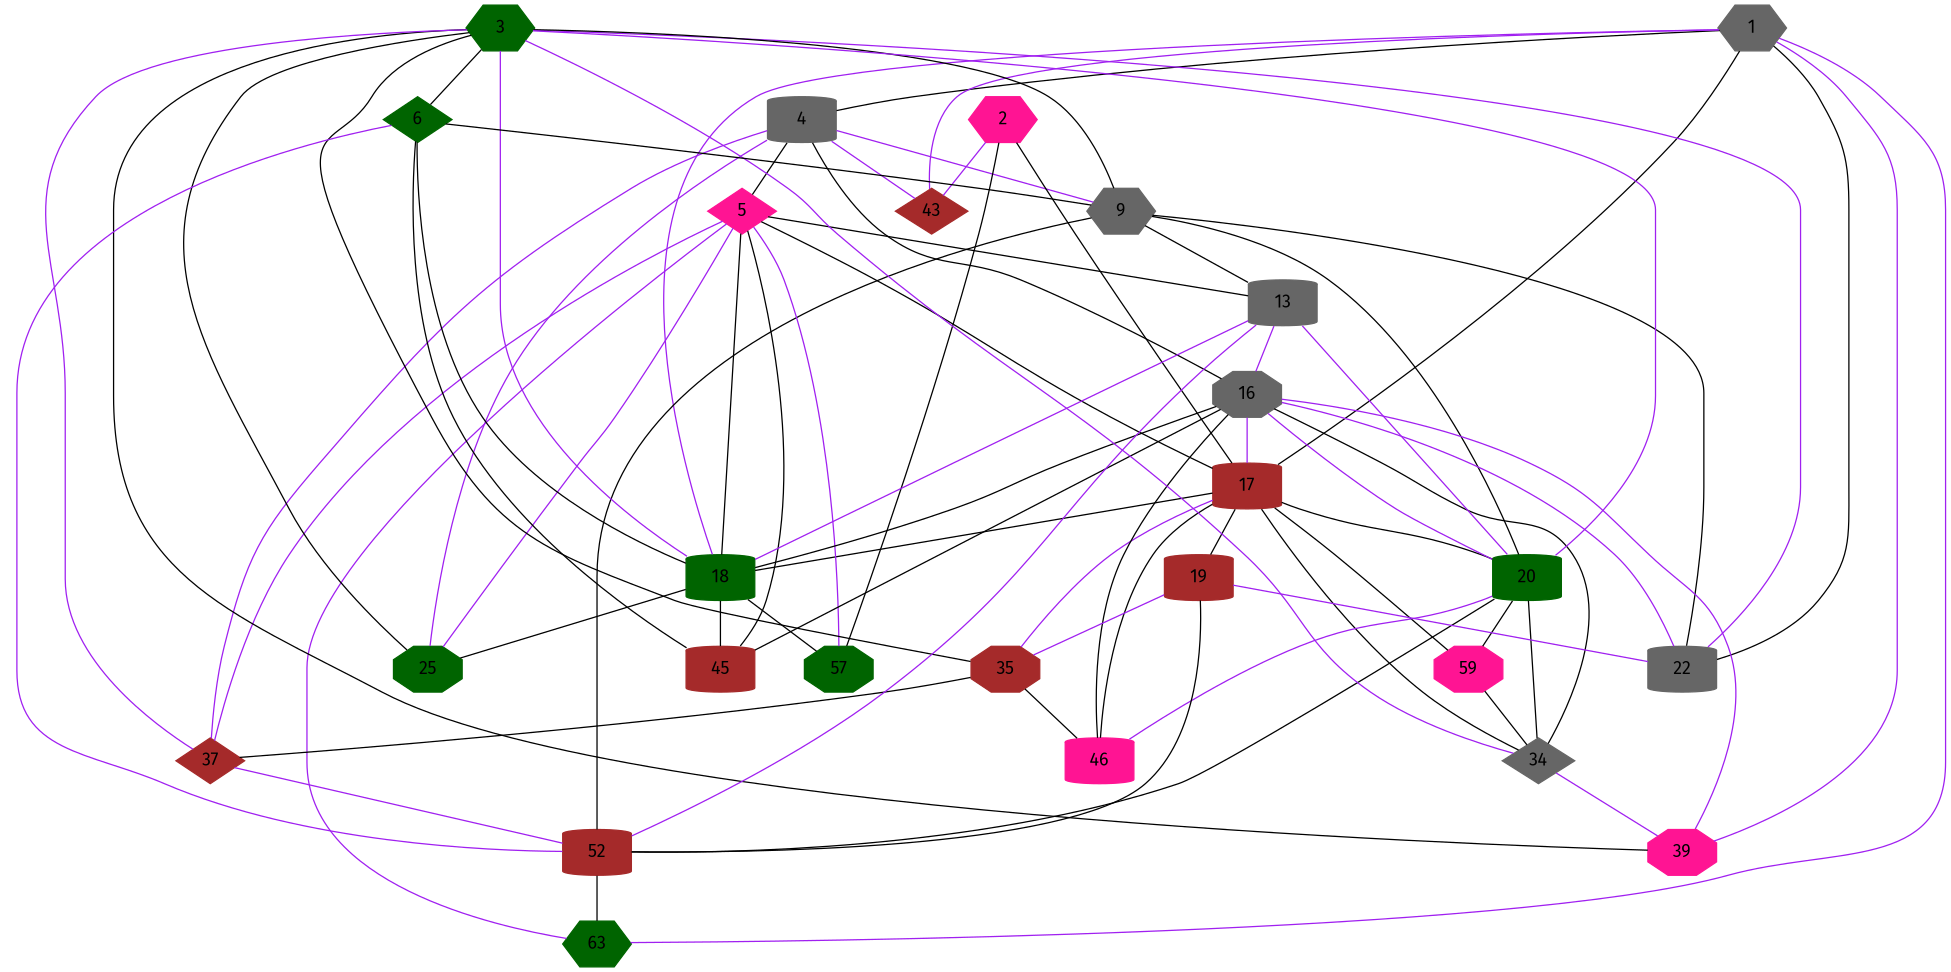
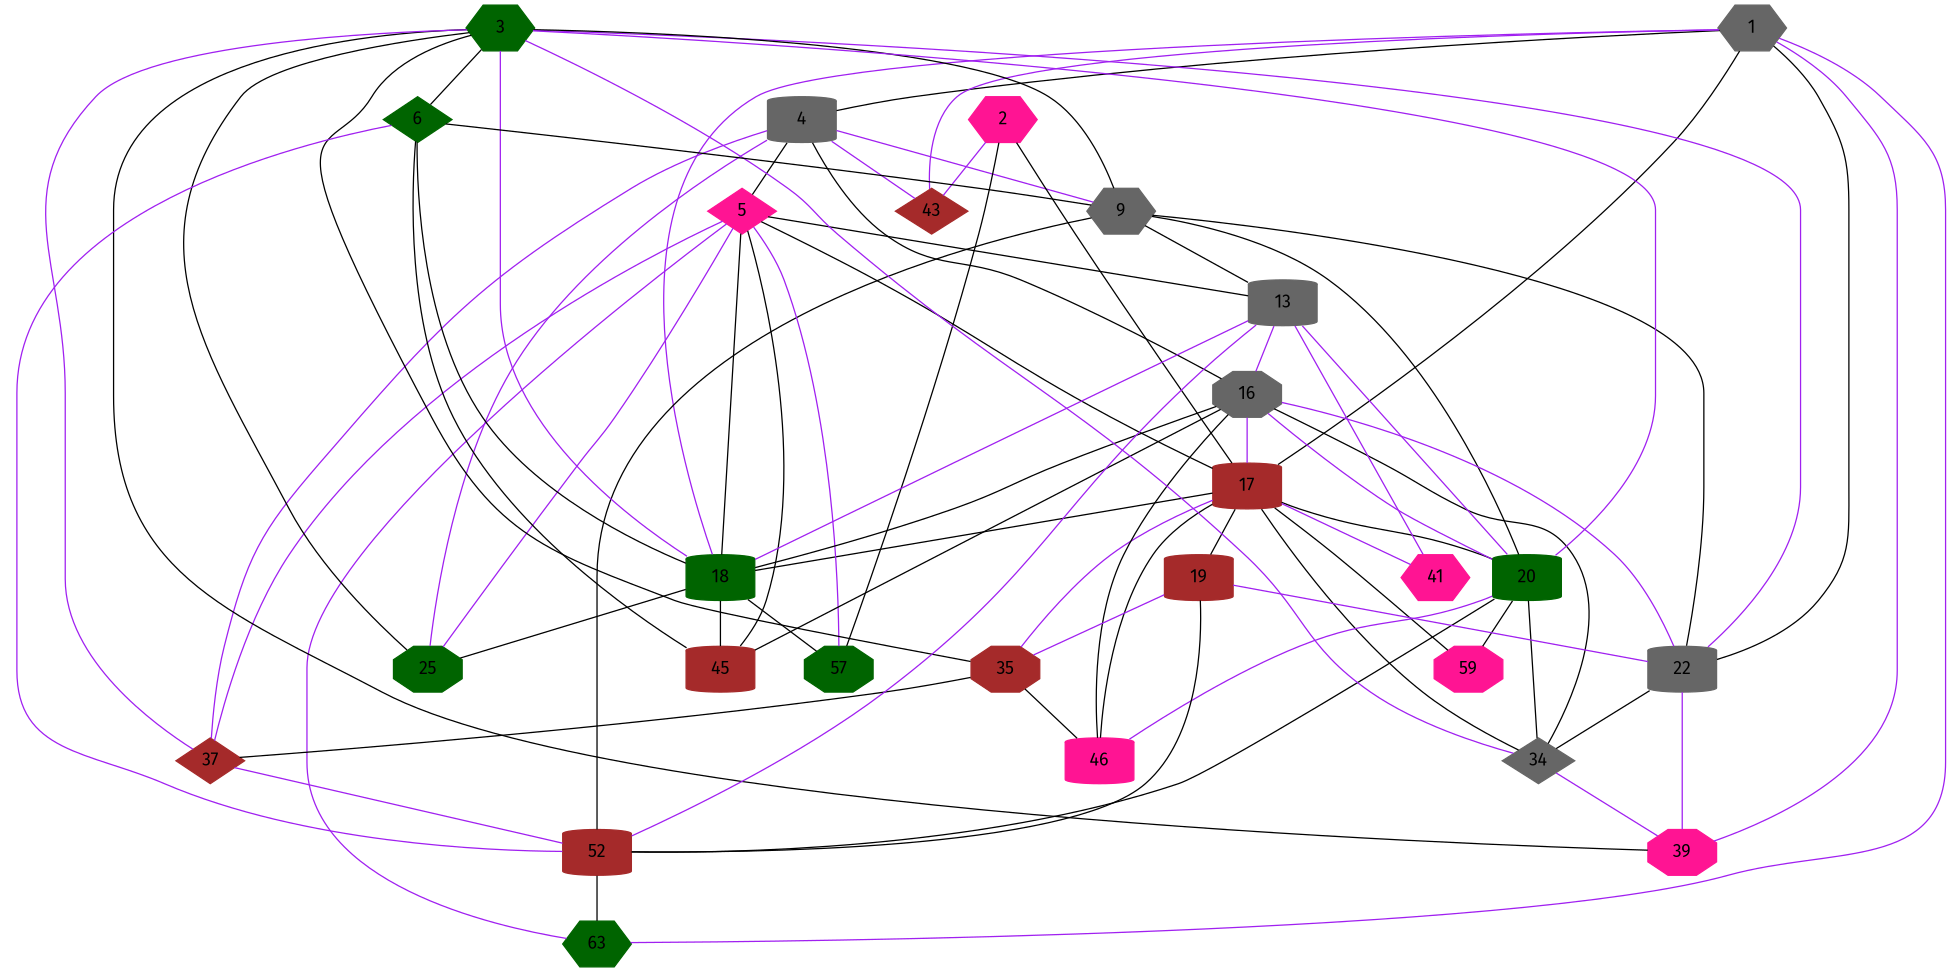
(1615, 522) -> (1682, 761)
none -> (1435, 578)
(1506, 718) -> (1603, 720)
